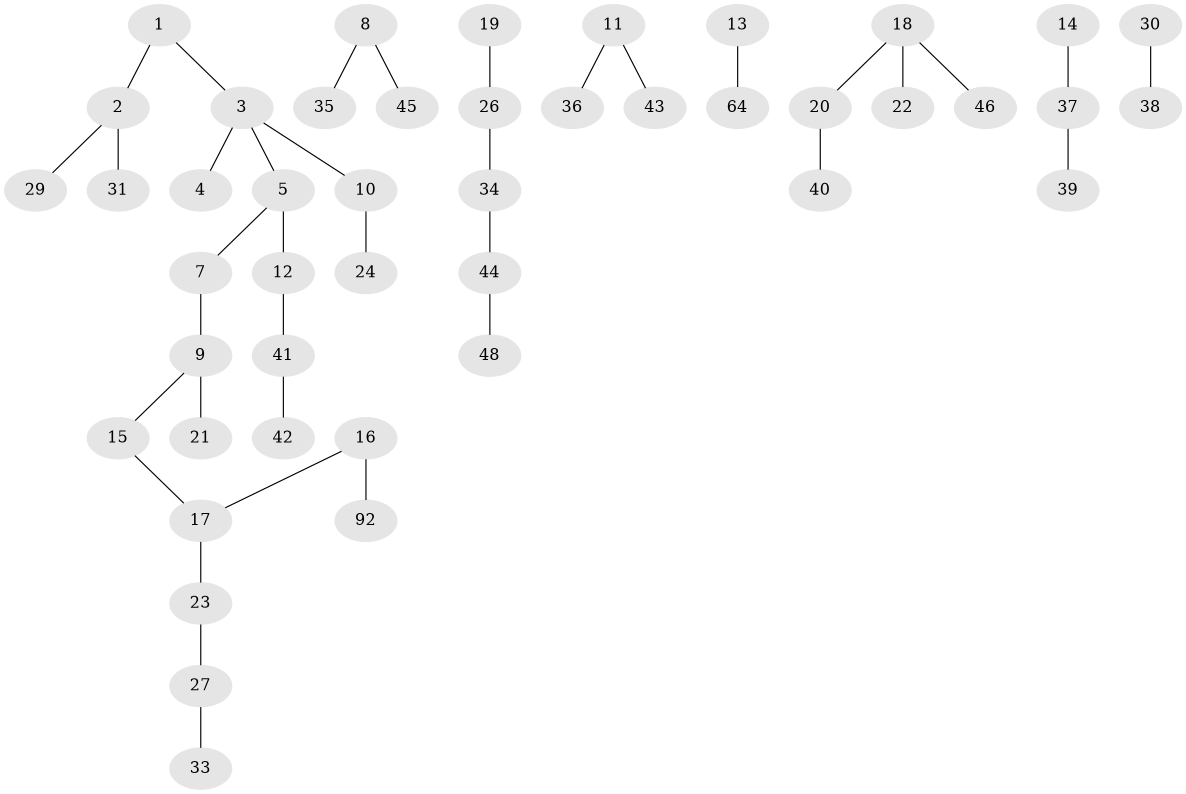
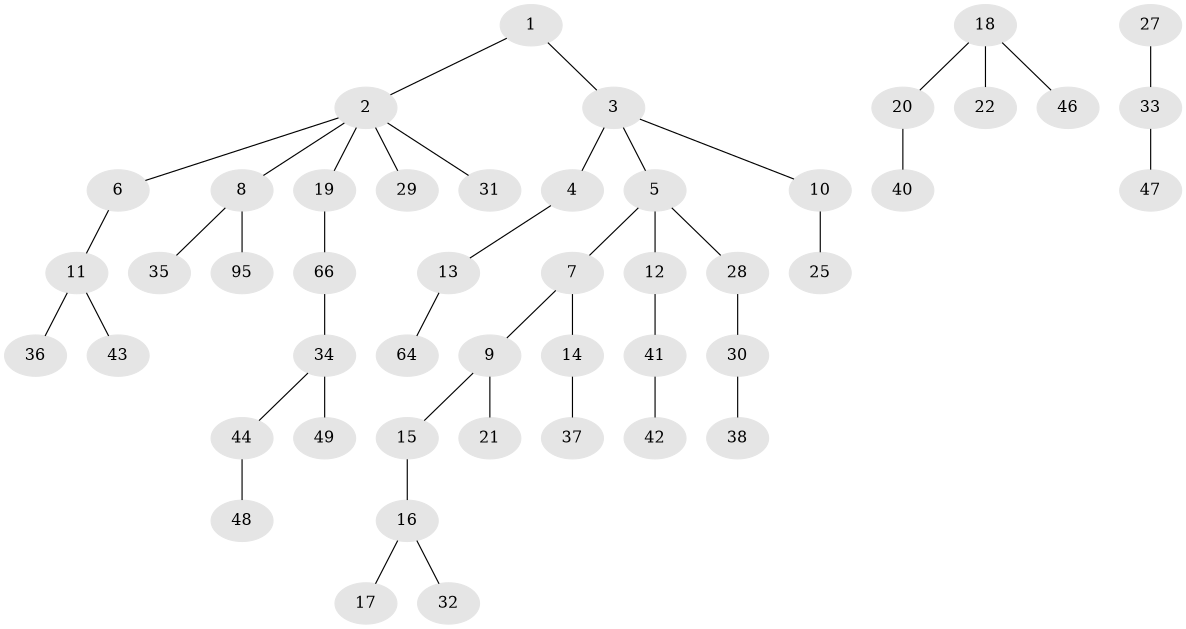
(407, 108) -> (242, 273)
(490, 108) -> (325, 273)
none -> (304, 149)
none -> (345, 149)
none -> (118, 190)
(1068, 190) -> none
none -> (1151, 190)
none -> (510, 232)
(366, 273) -> (820, 273)
none -> (738, 273)
none -> (572, 314)
none -> (325, 438)
(159, 479) -> (407, 480)
(366, 521) -> (449, 603)
(201, 603) -> none
